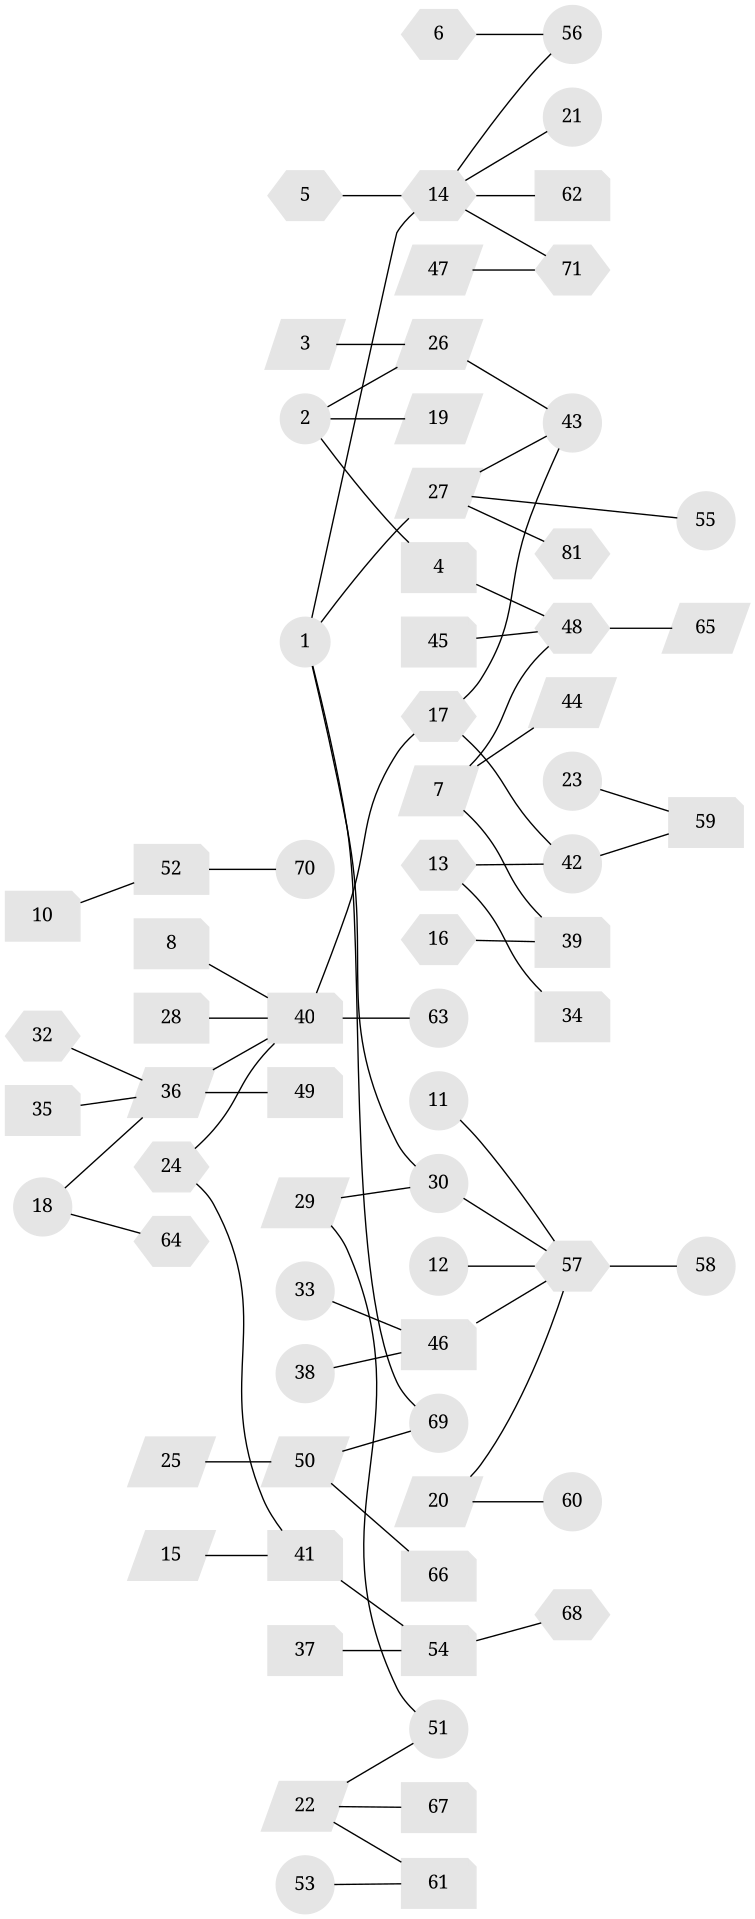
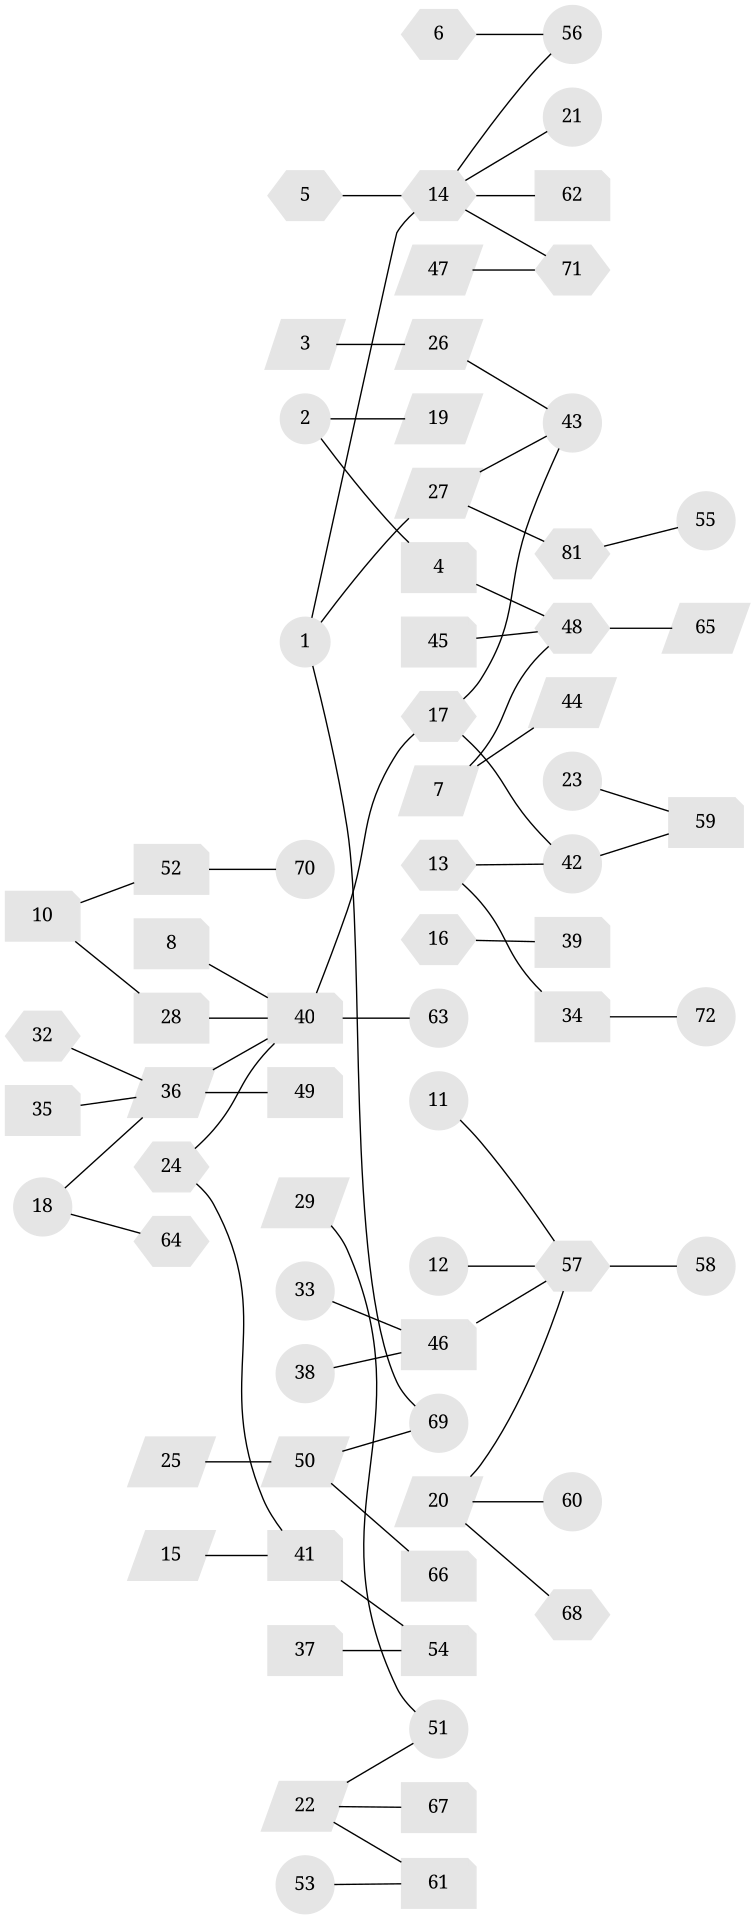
(352, 393) -> none
(574, 507) -> (641, 537)
(499, 854) -> none
none -> (107, 967)
none -> (706, 1017)
(439, 1184) -> none
(509, 1632) -> (507, 1560)
